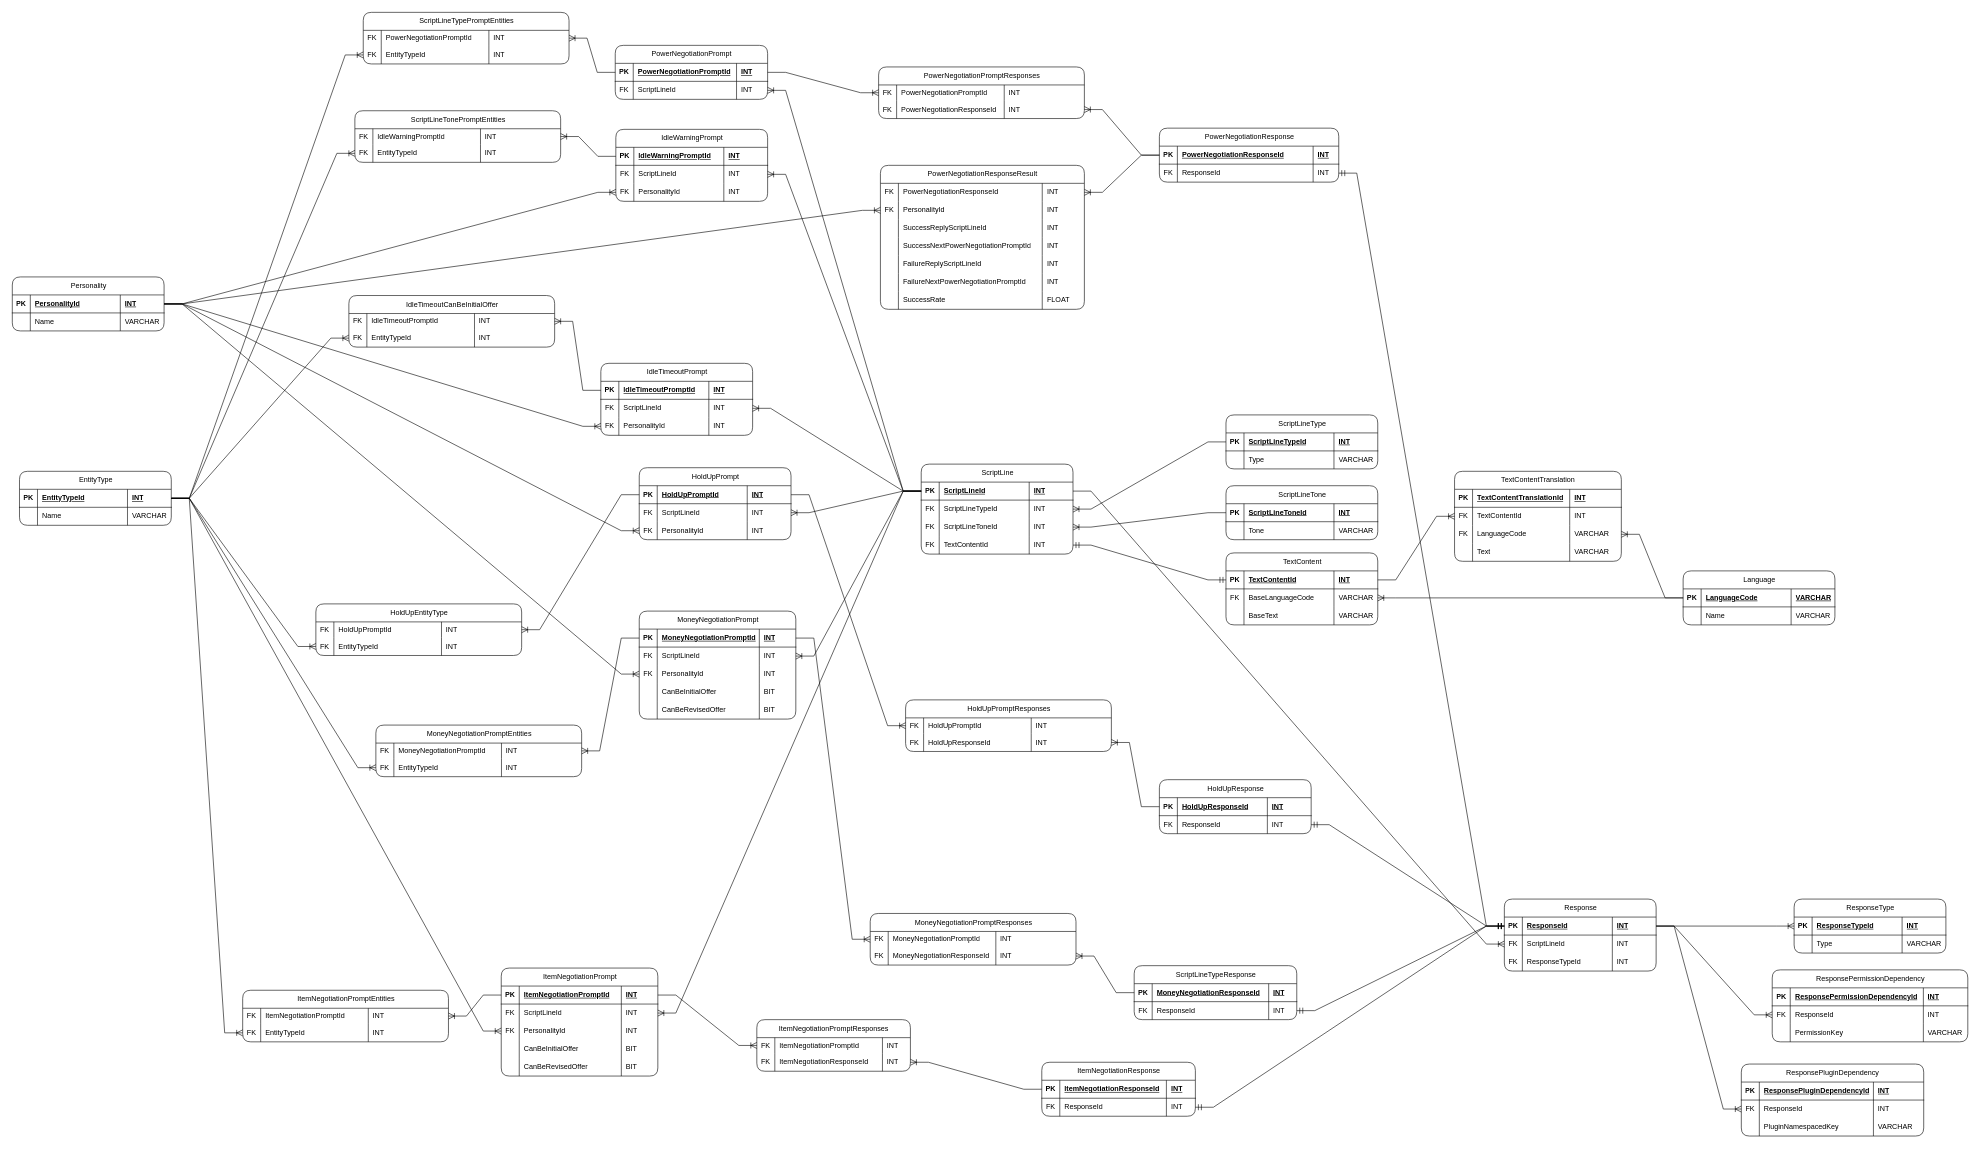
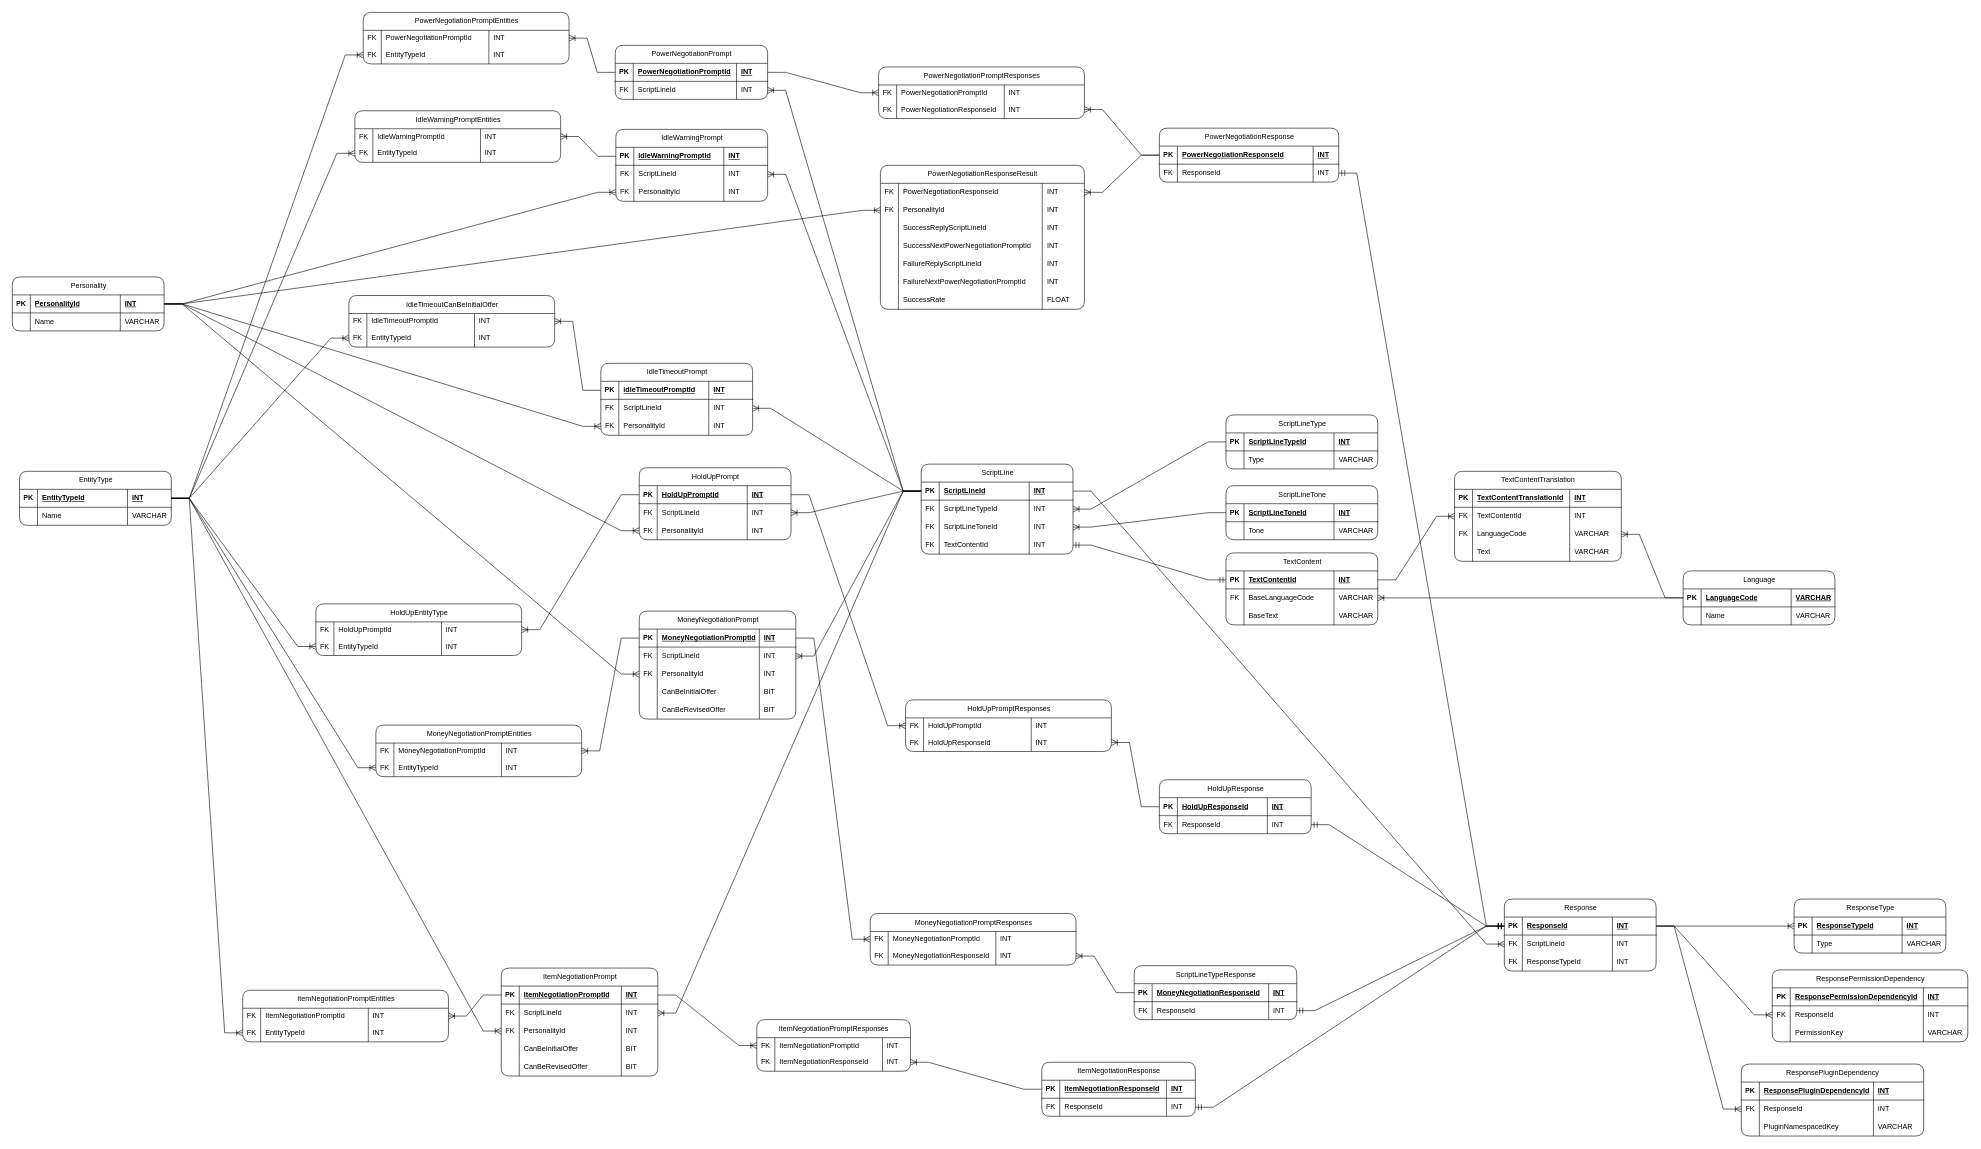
(467, 21) -> (467, 21)
(458, 120) -> (458, 120)
